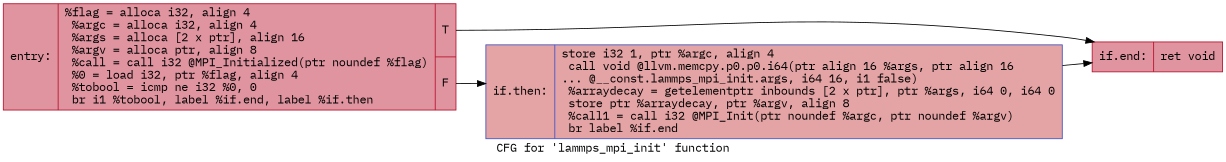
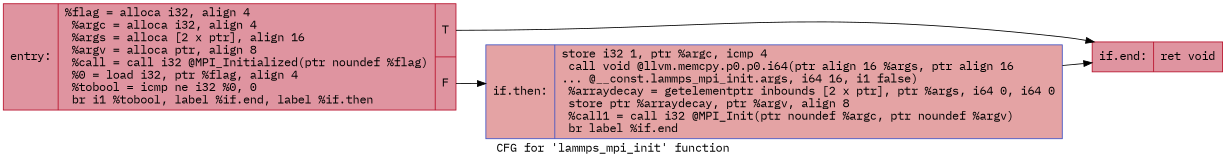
(668, 54) -> (664, 54)
